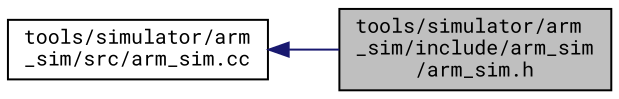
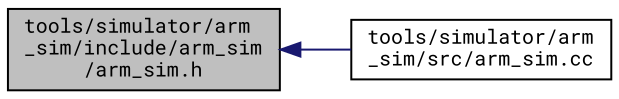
(314, 50) -> (326, 50)
